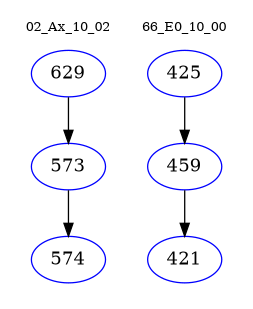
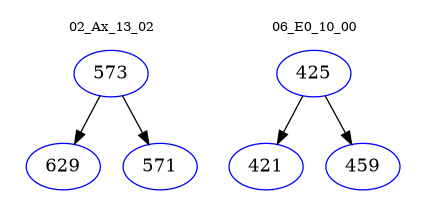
(68, 28) -> (112, 28)
(185, 28) -> (315, 28)
(68, 114) -> (90, 114)
(185, 207) -> (293, 114)
(68, 260) -> (160, 167)
